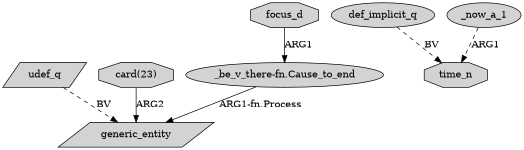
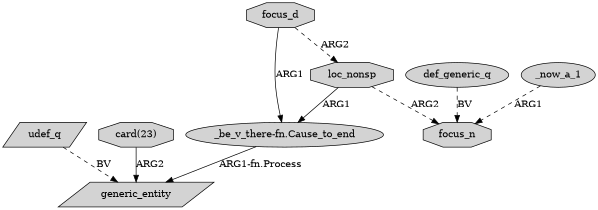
(383, 15) -> (457, 75)
none -> (352, 75)
(456, 75) -> (457, 135)
